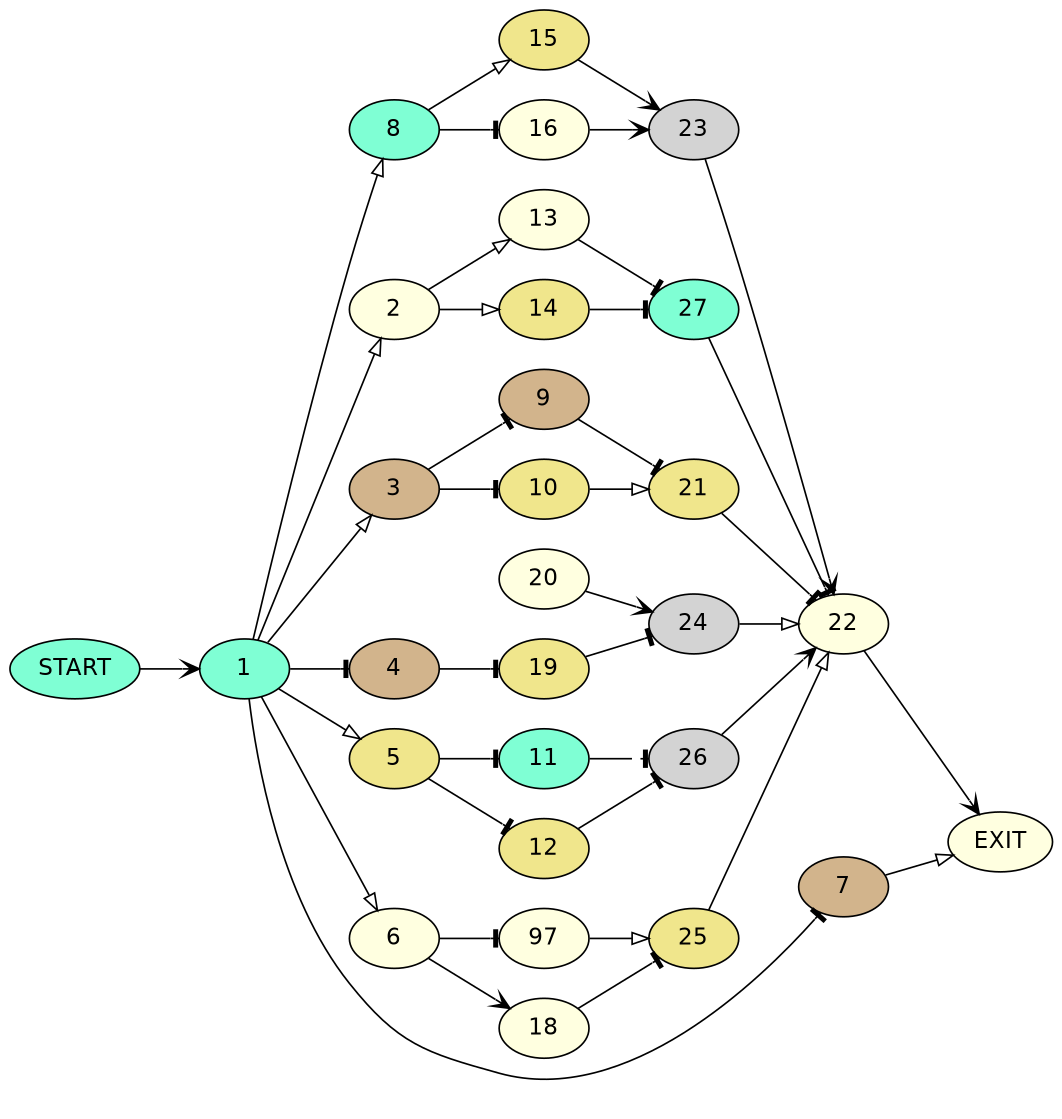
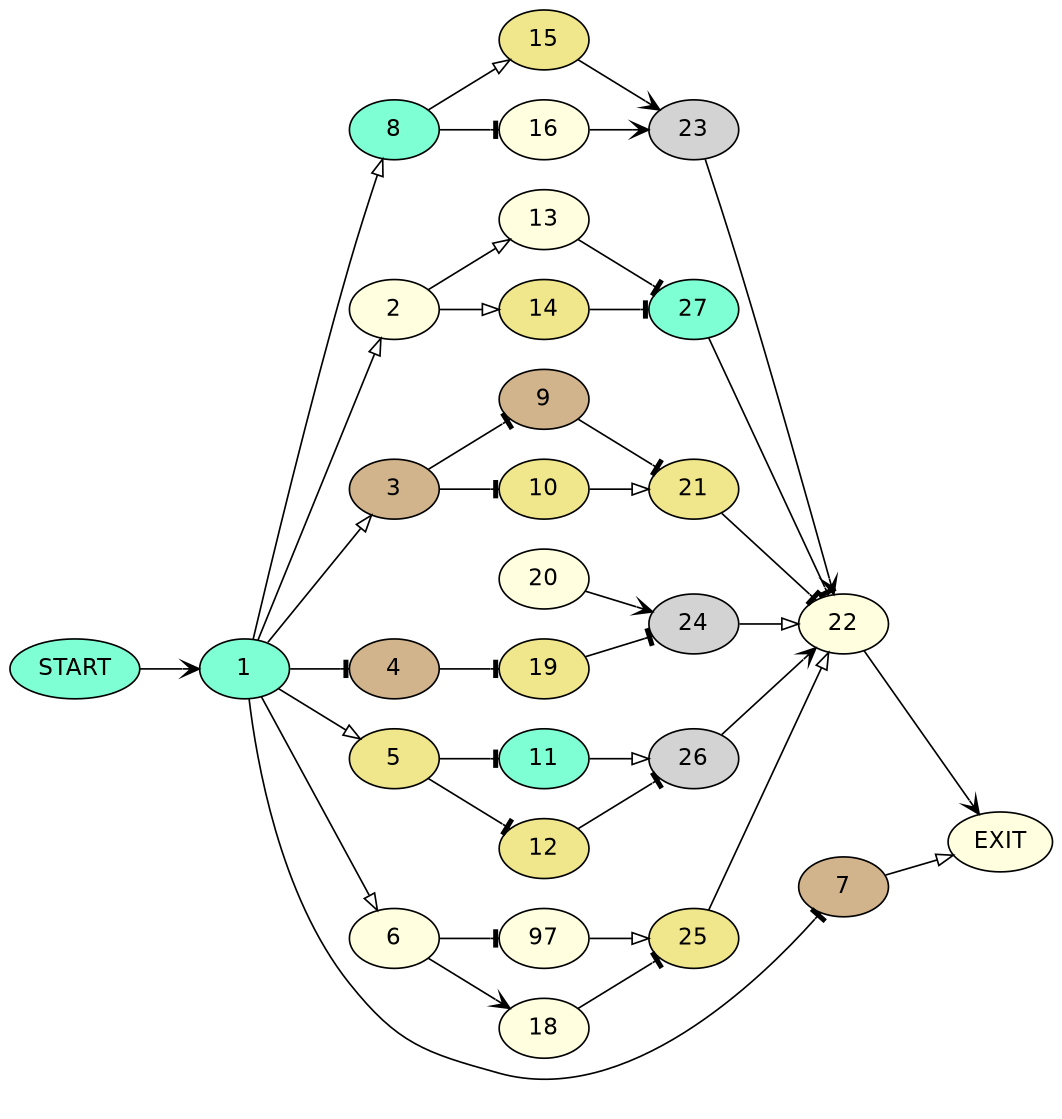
(611, 759) -> (611, 759)
